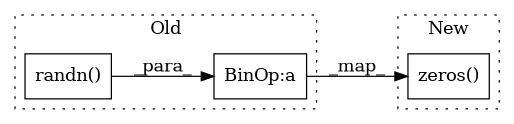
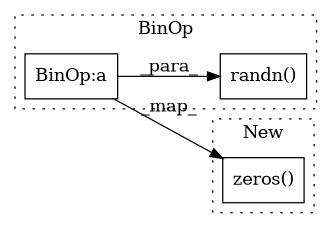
(166, 29) -> (166, 29)
(156, 76) -> (163, 76)
